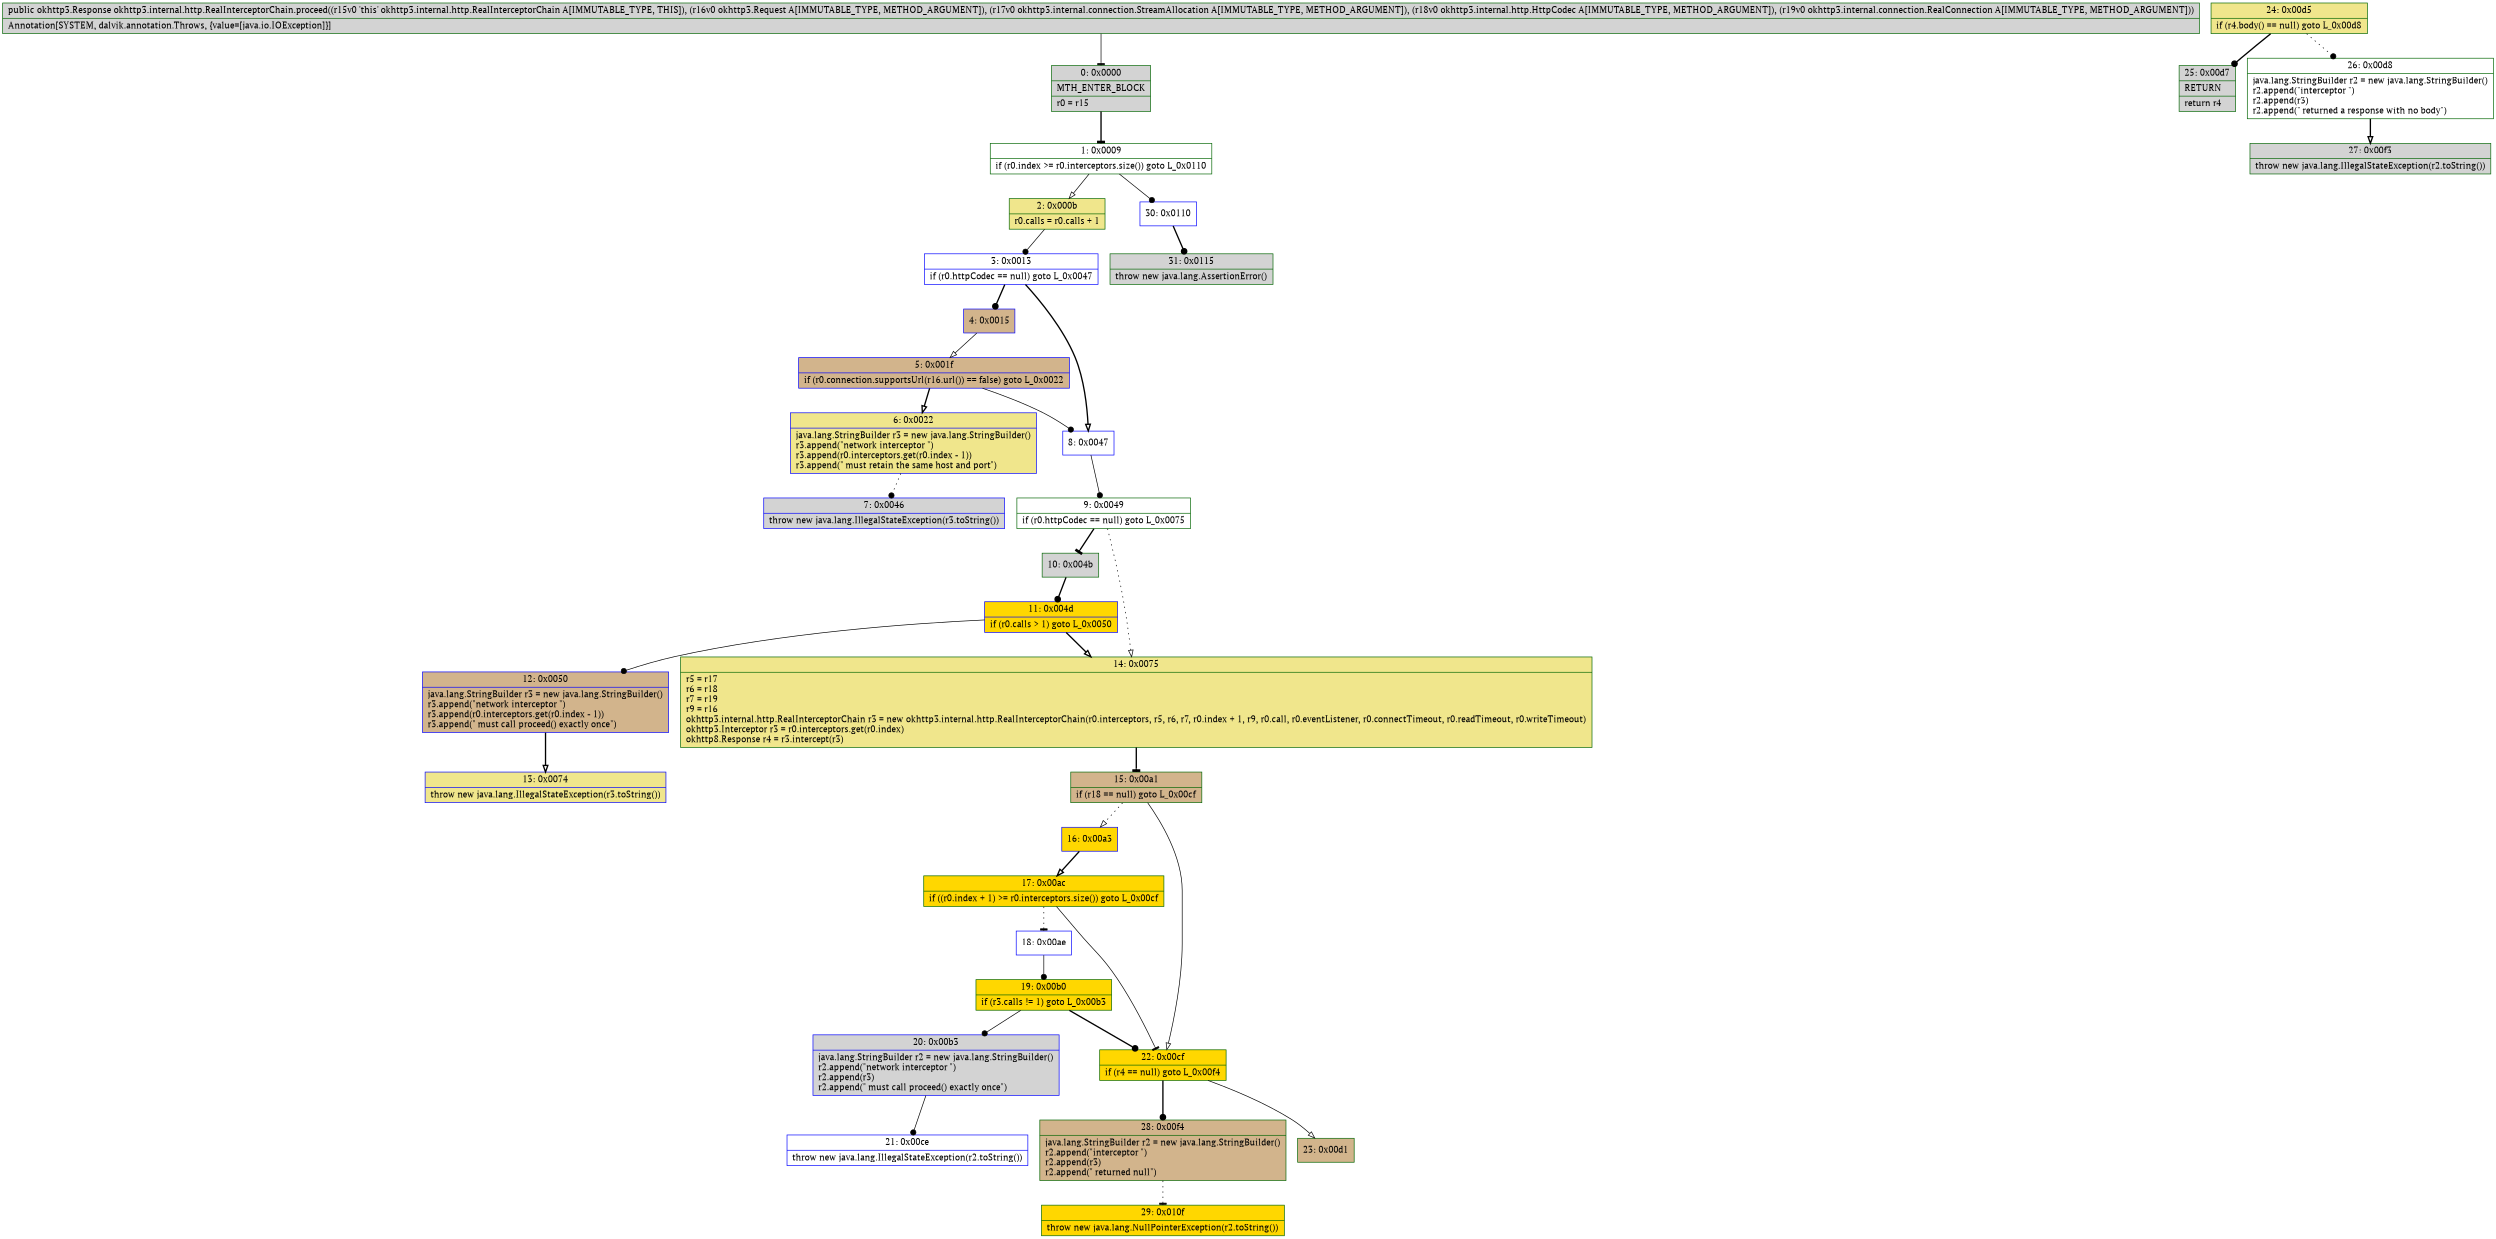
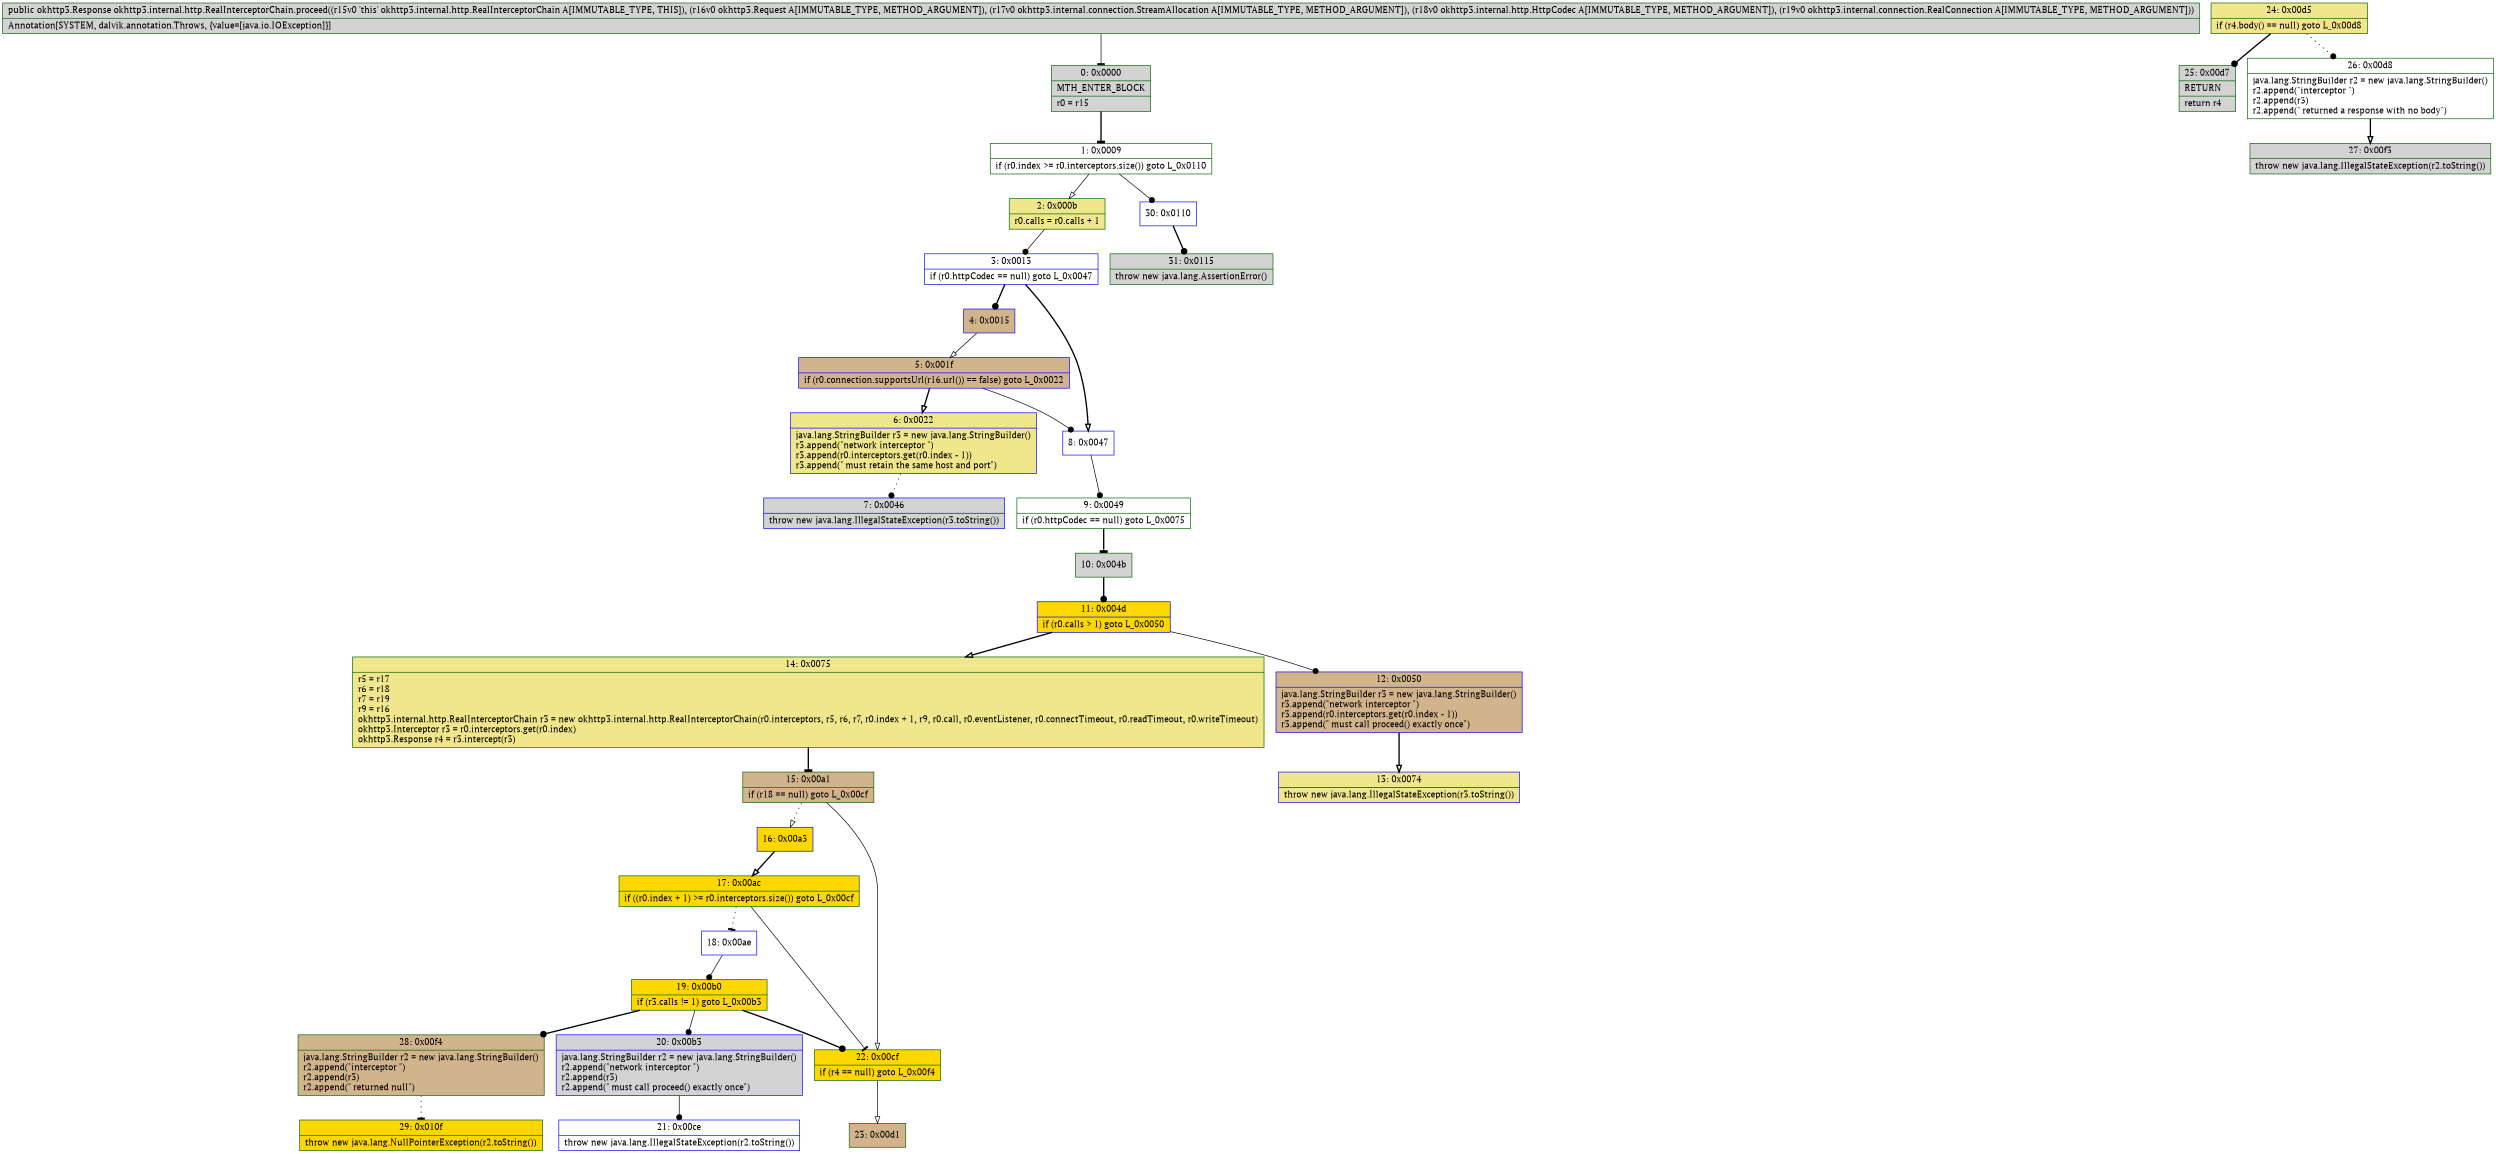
(1121, 589) -> none
(765, 739) -> (437, 739)
(1163, 1098) -> (593, 1022)
